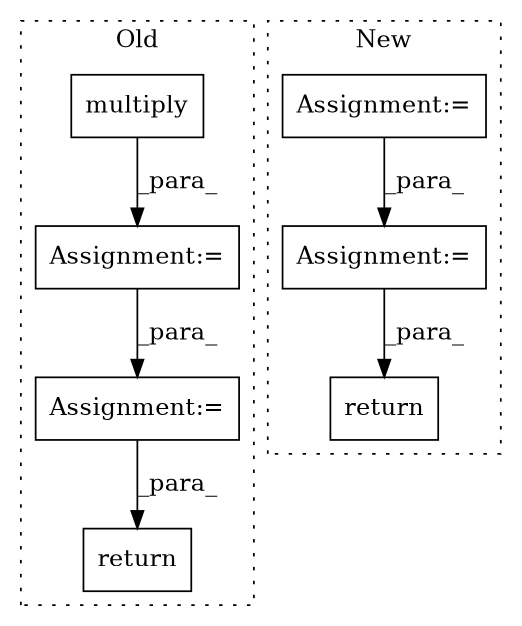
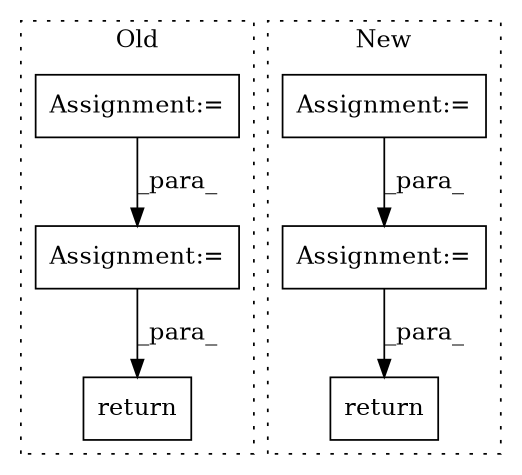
(137, 106) -> none
